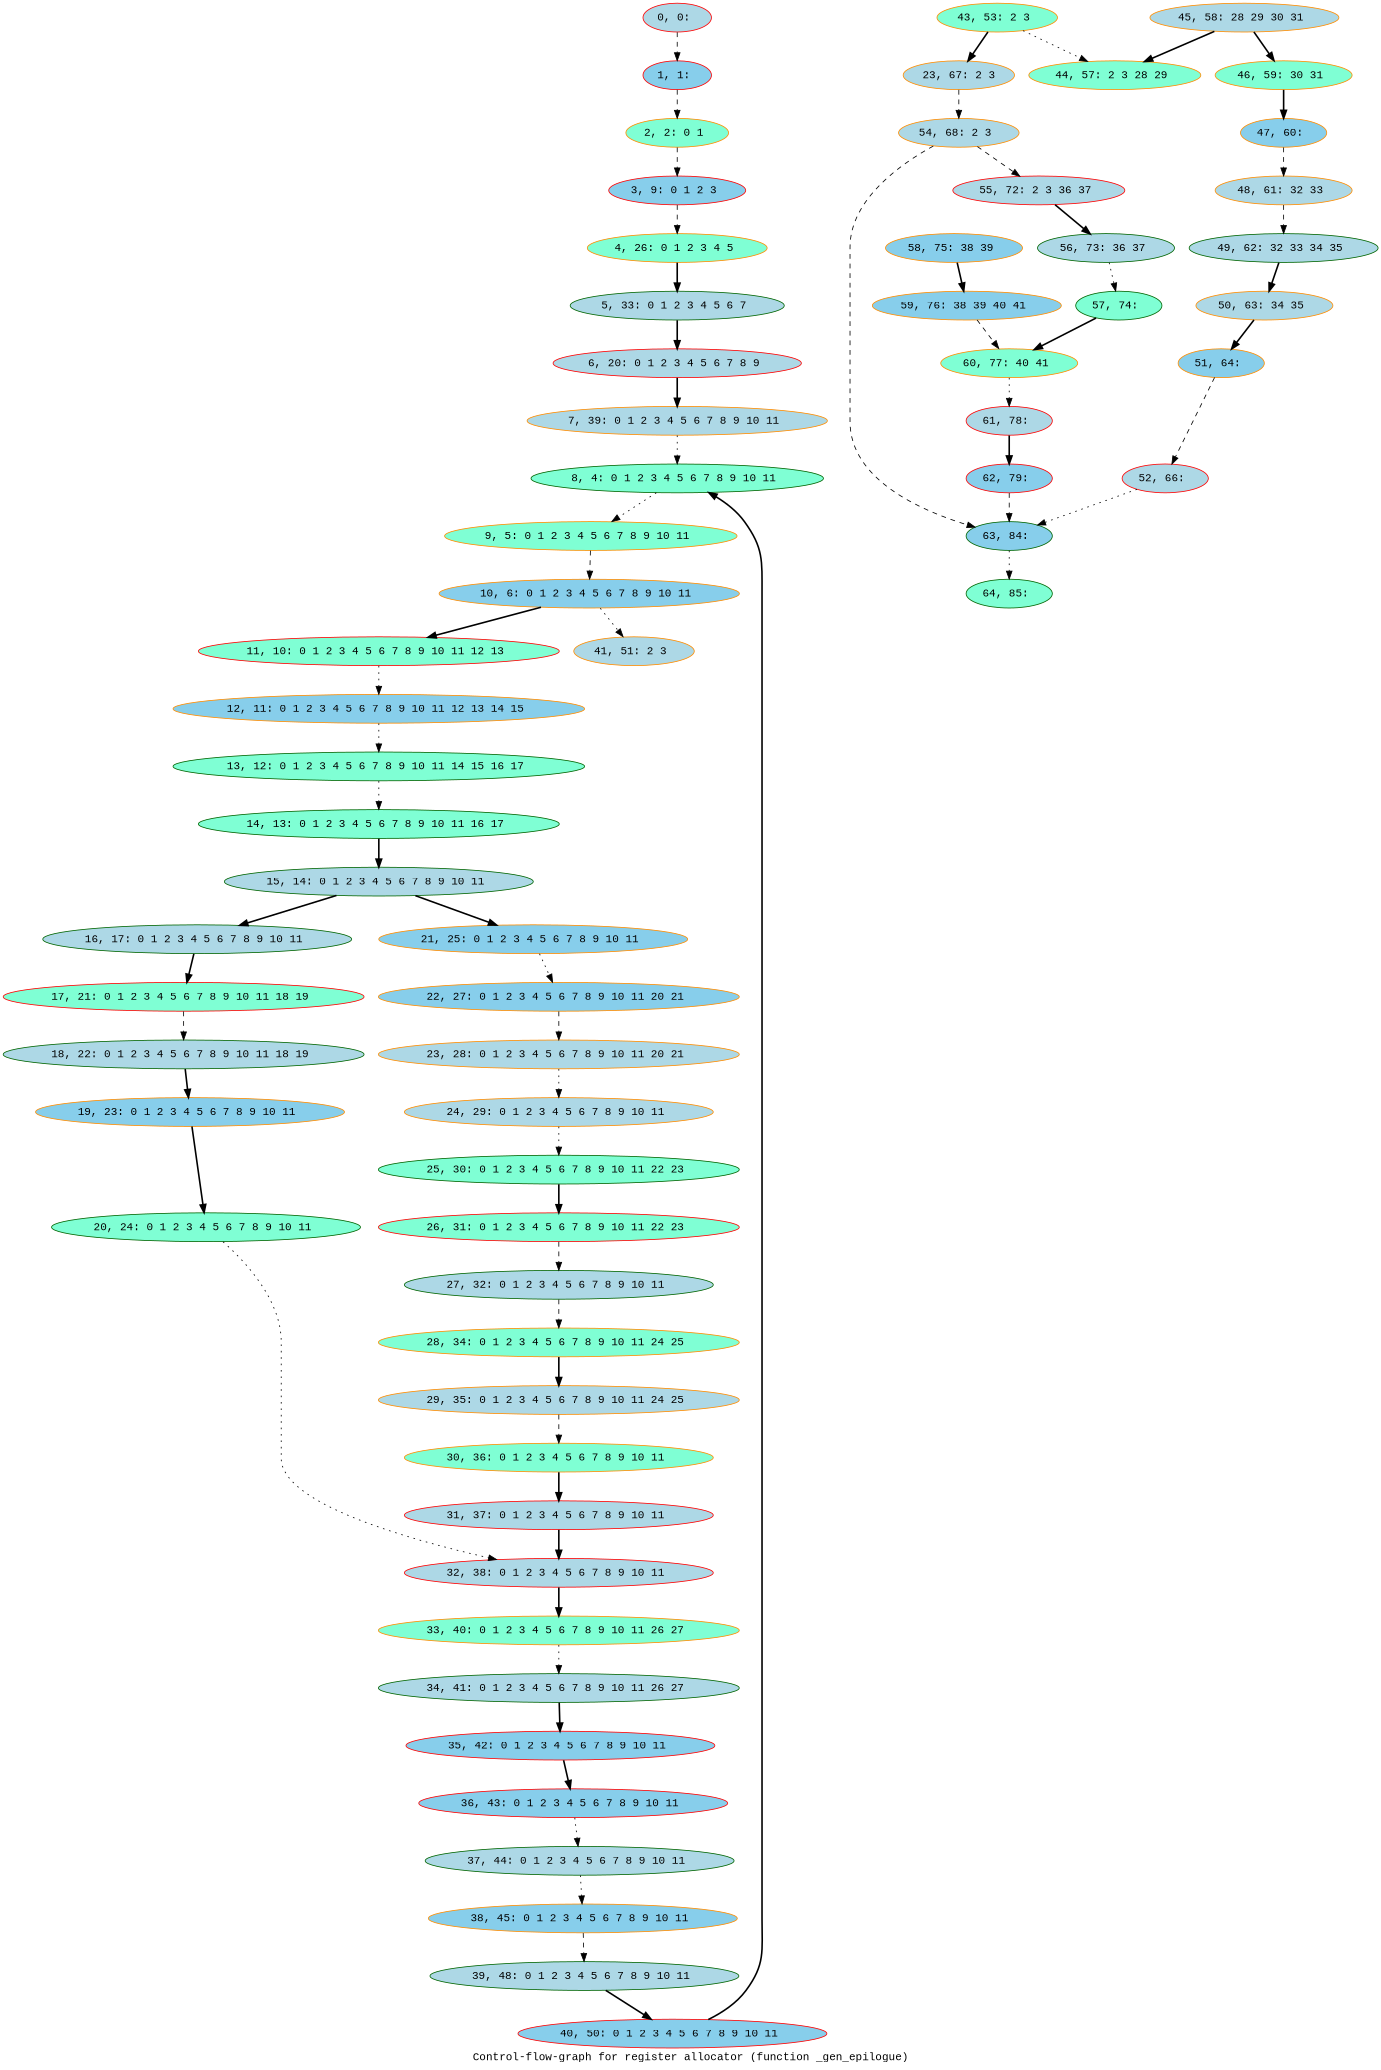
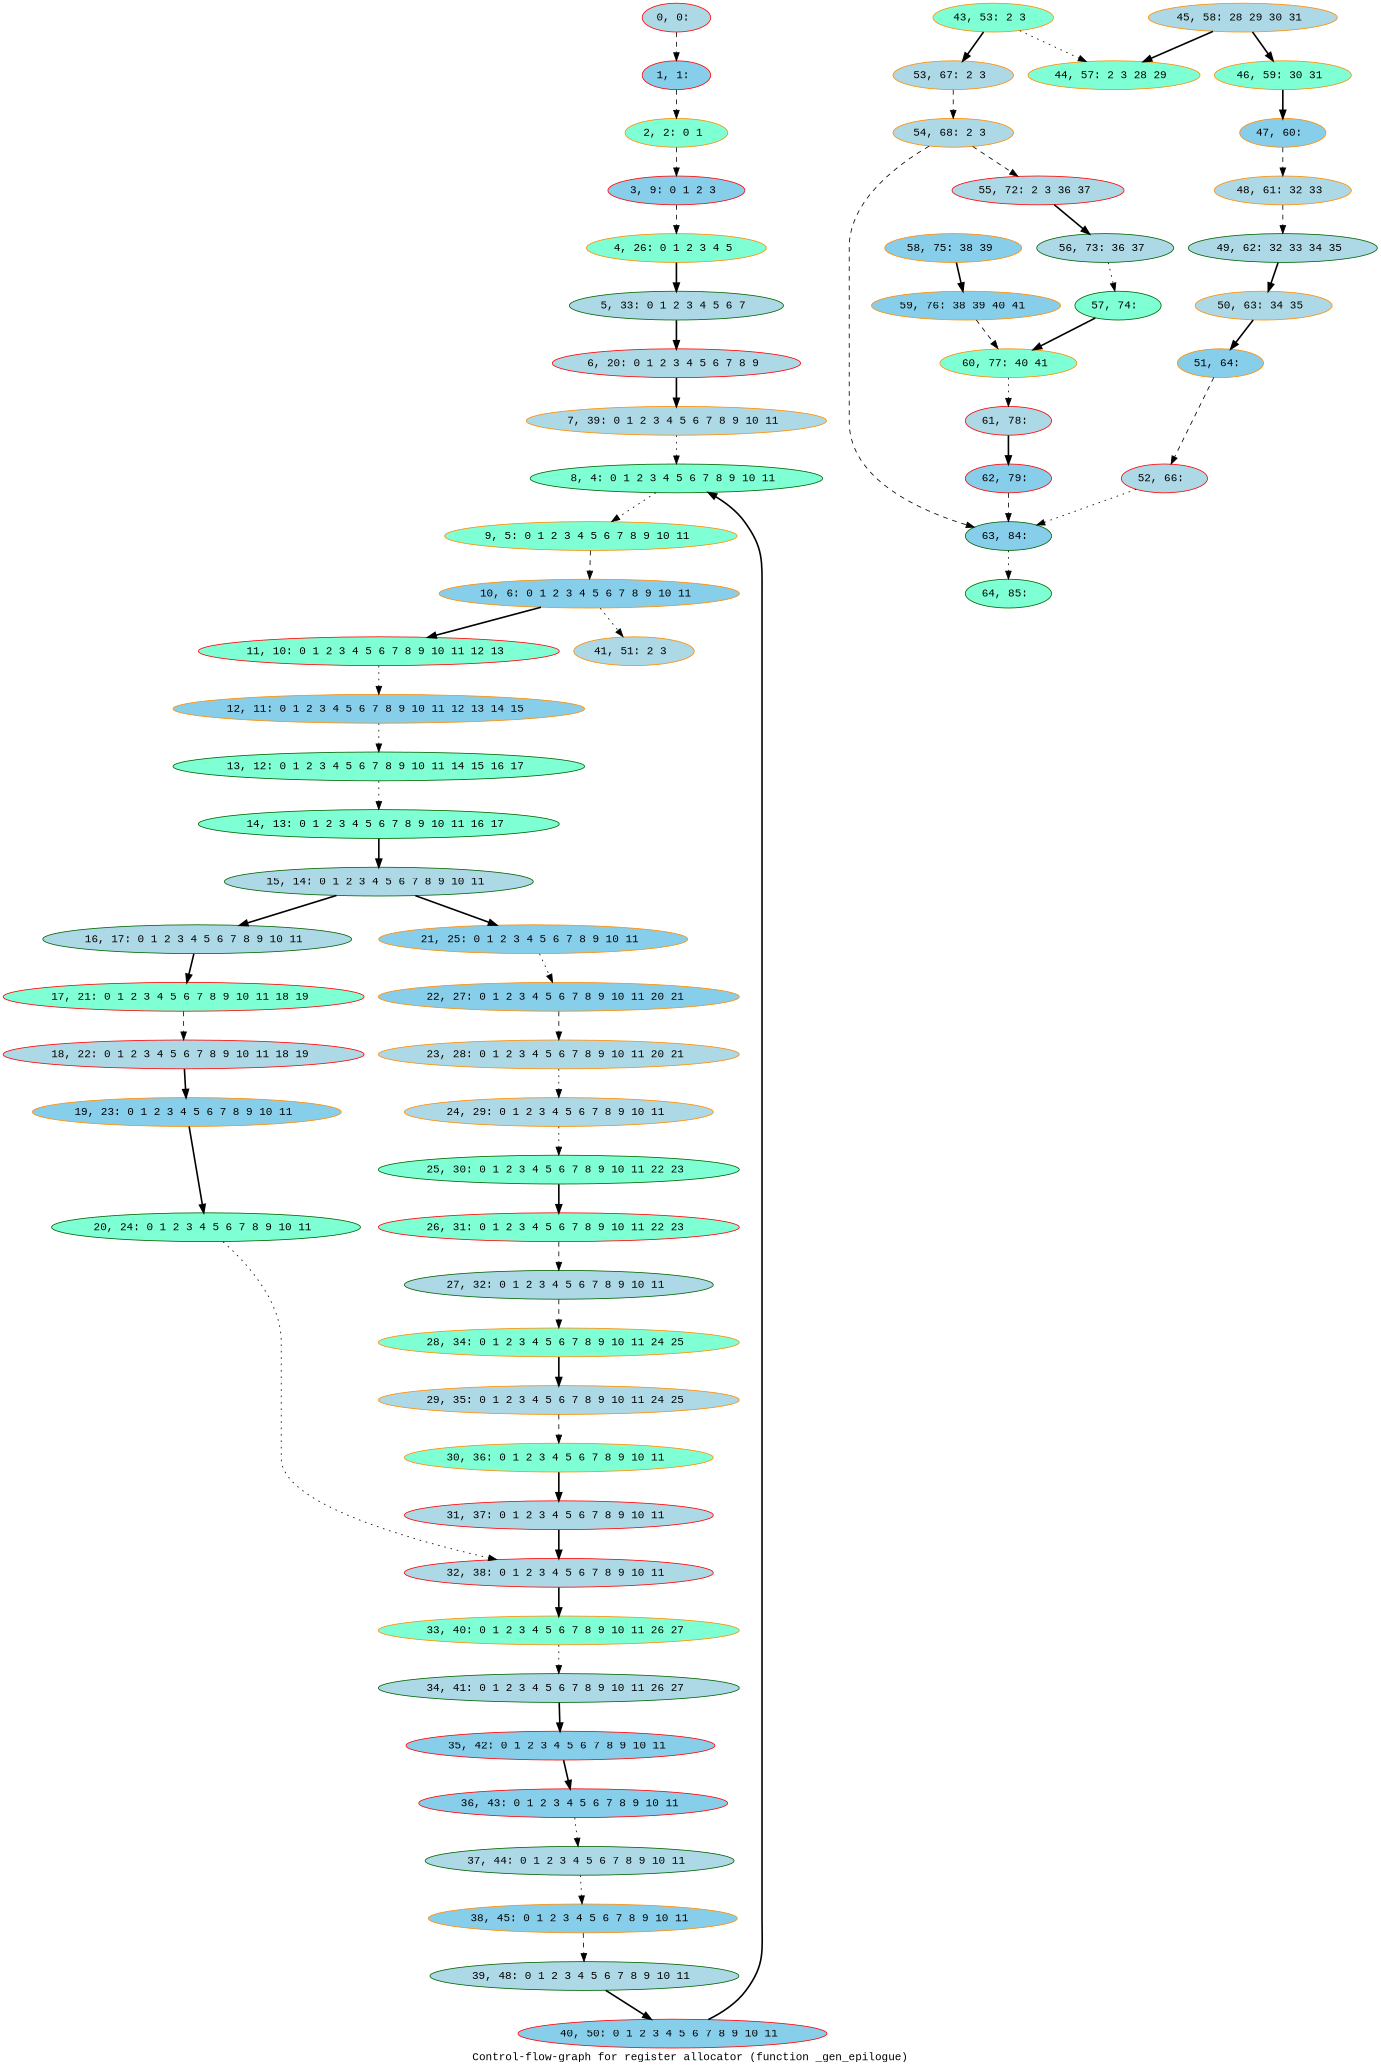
(959, 75) -> (953, 75)
(184, 1054) -> (184, 1054)
